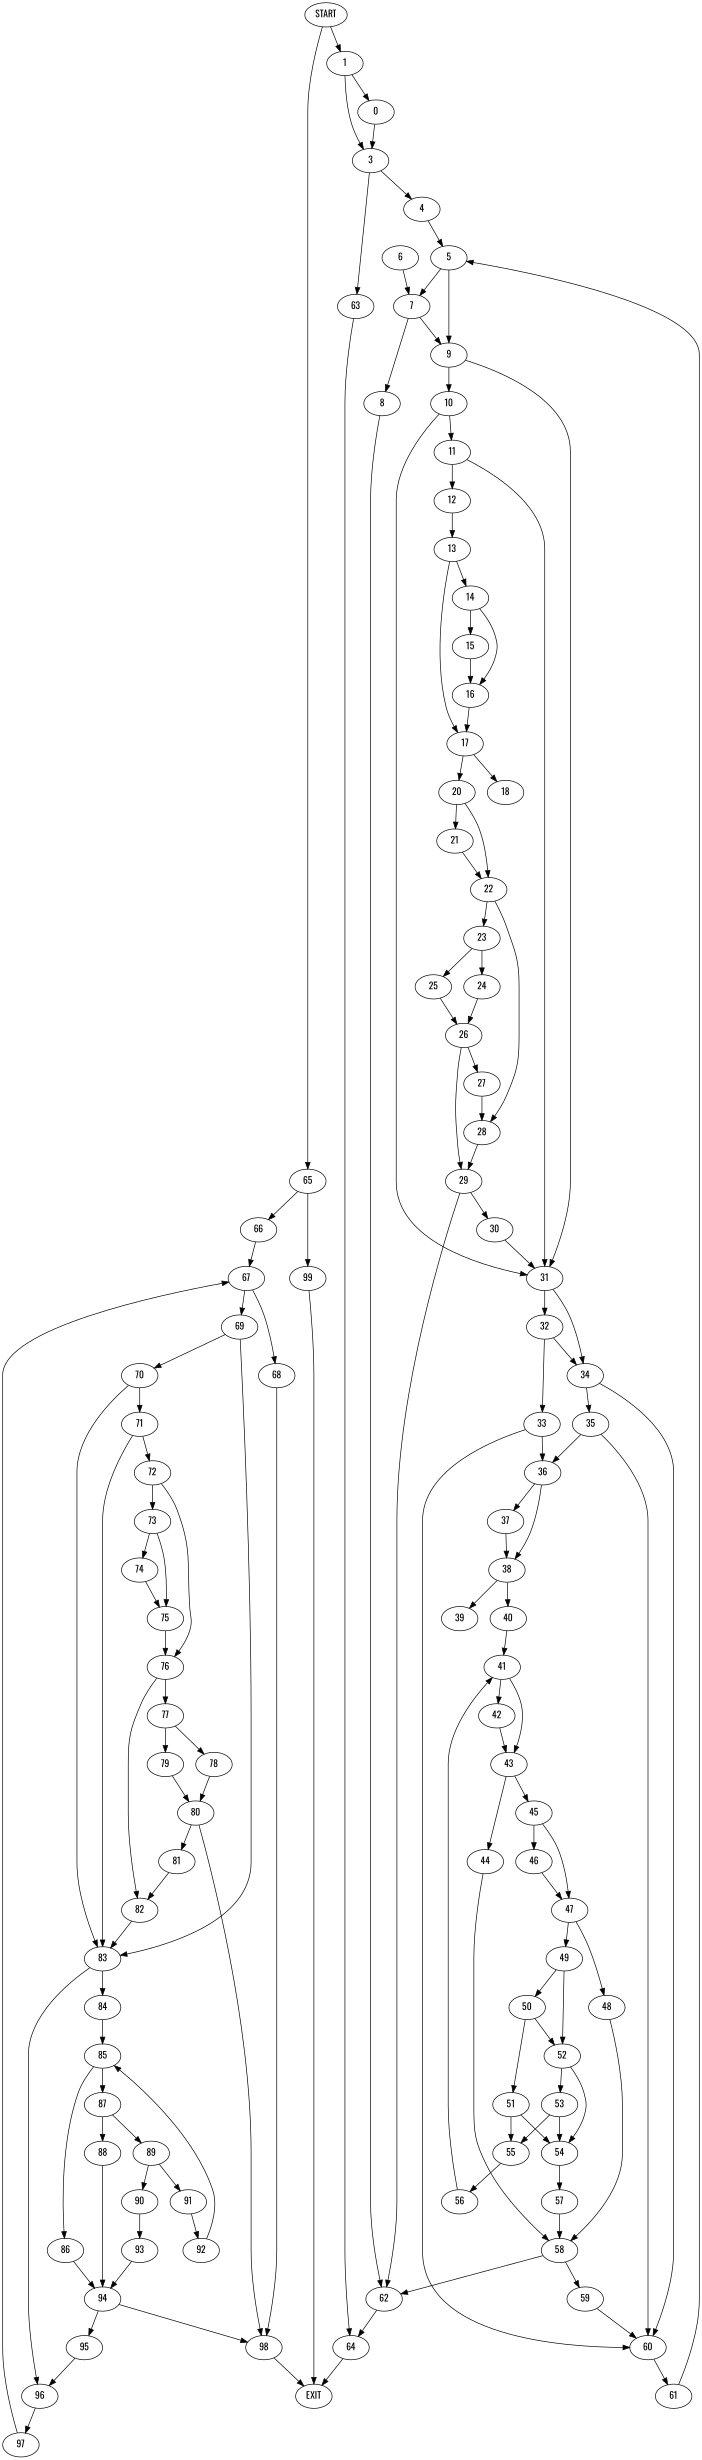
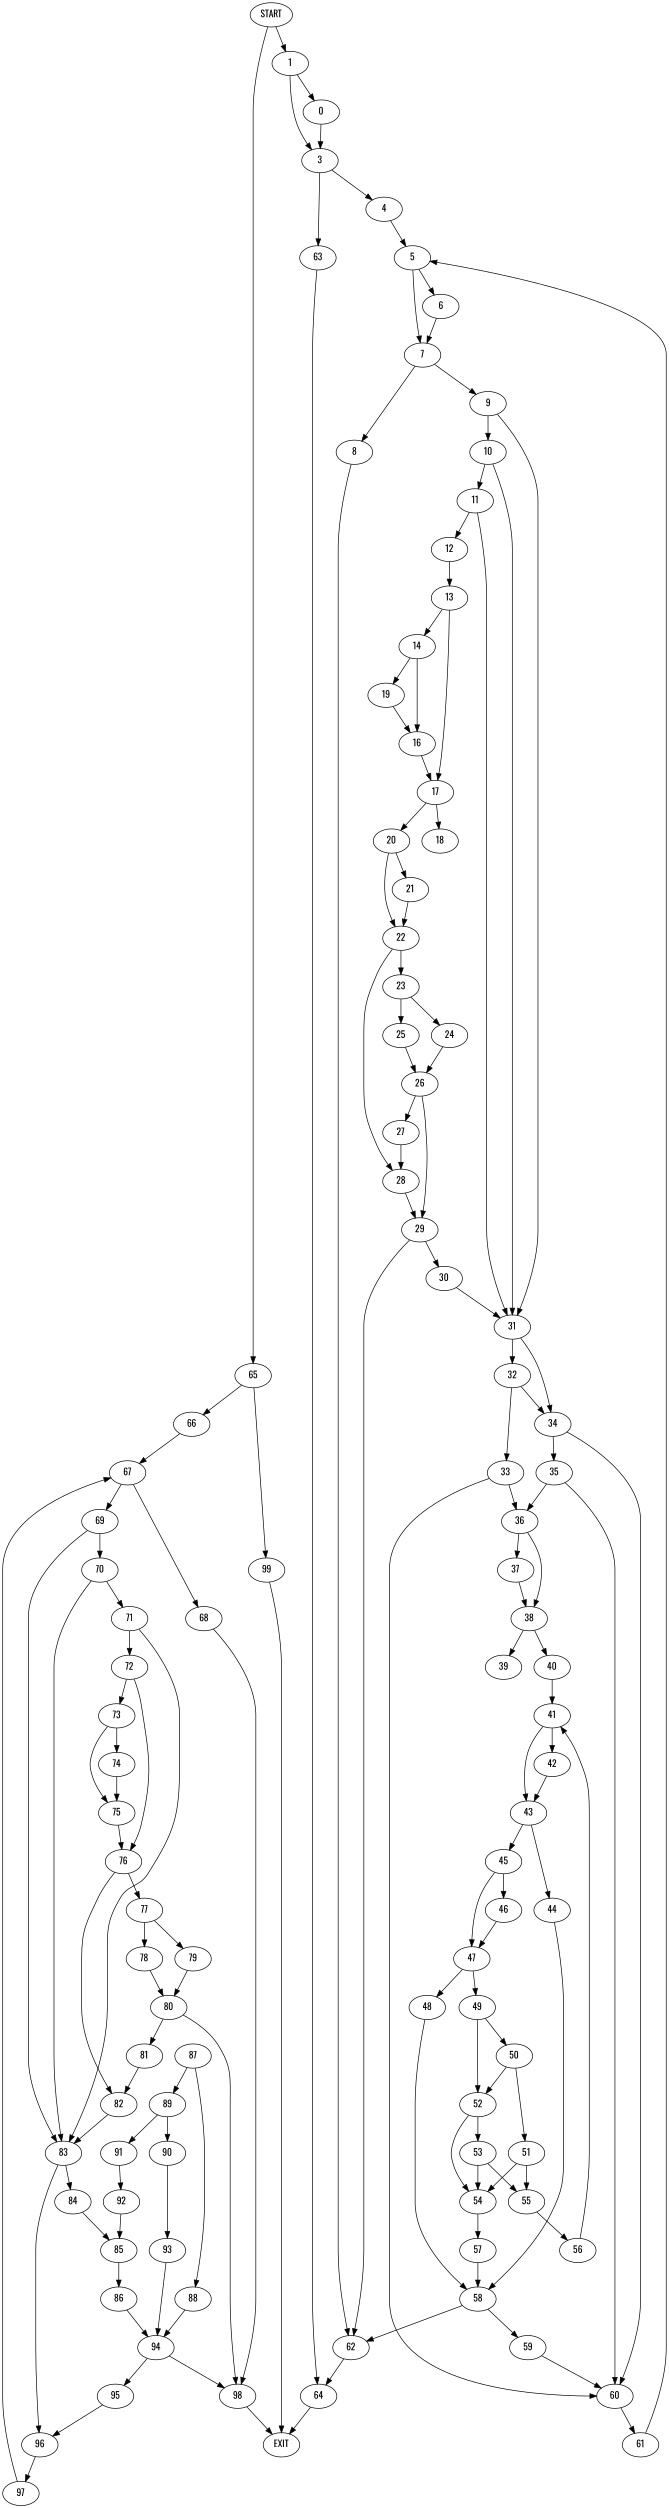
(449, 303) -> (425, 279)
(470, 647) -> (386, 695)
(103, 2077) -> none
